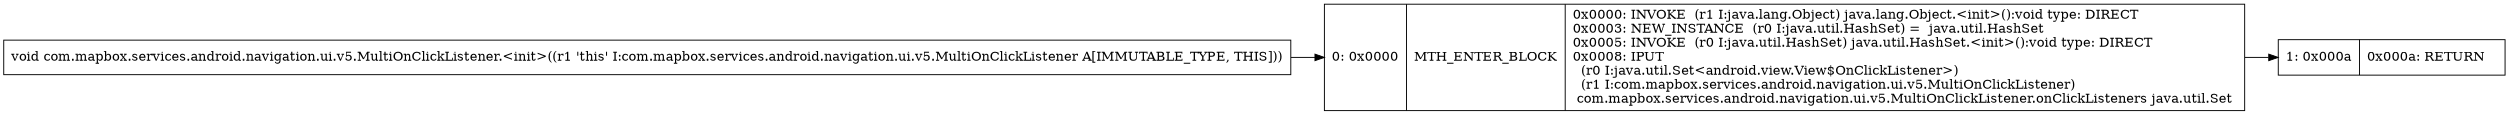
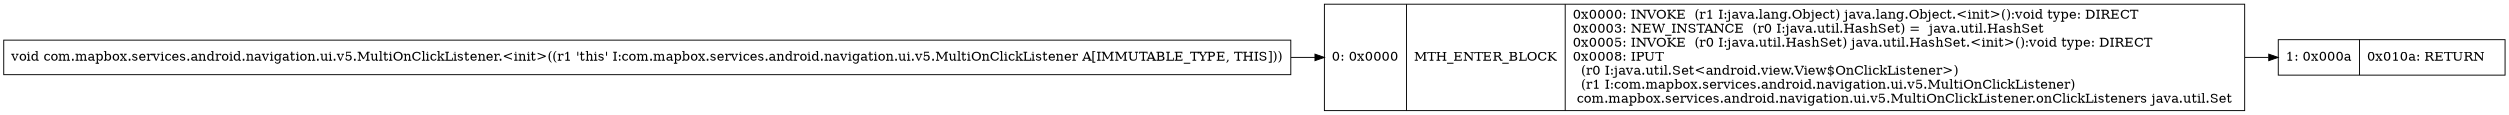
(2432, 57) -> (2432, 57)
